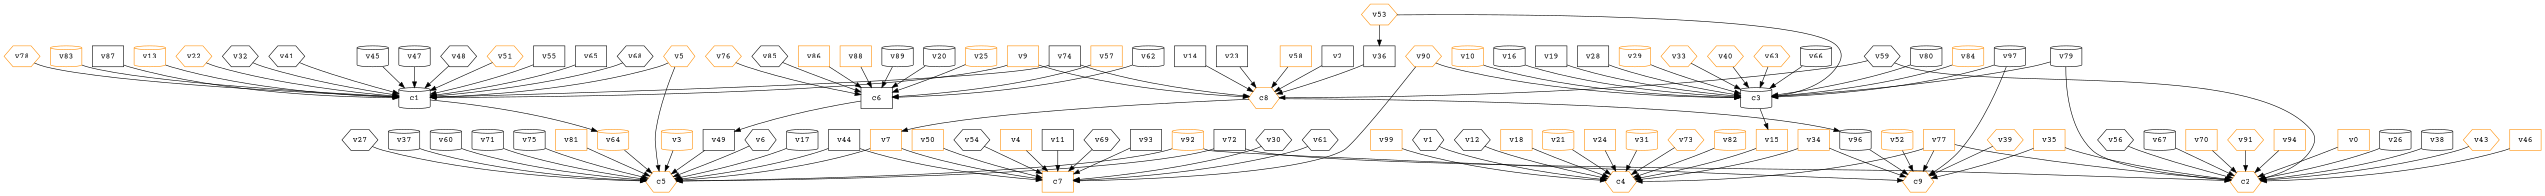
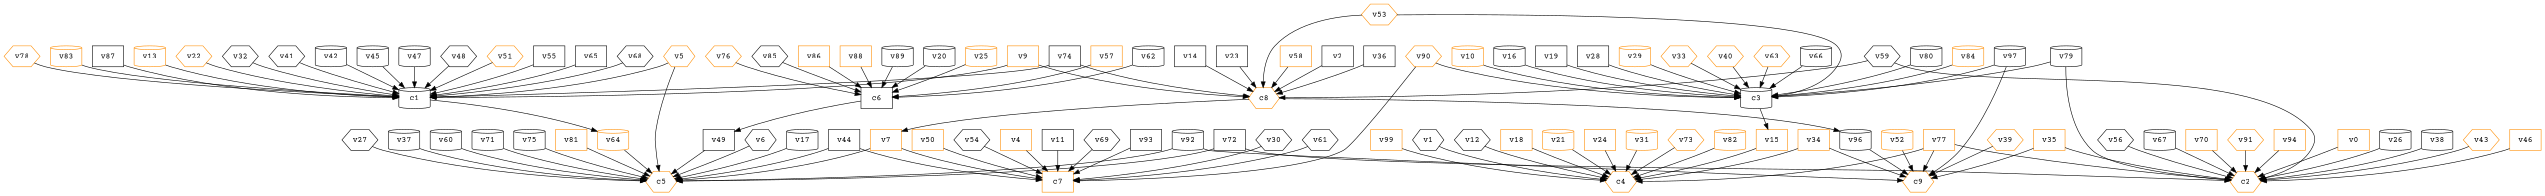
(1379, 33) -> (1298, 30)
none -> (331, 56)
(677, 140) -> none
(1188, 140) -> (1188, 140)
